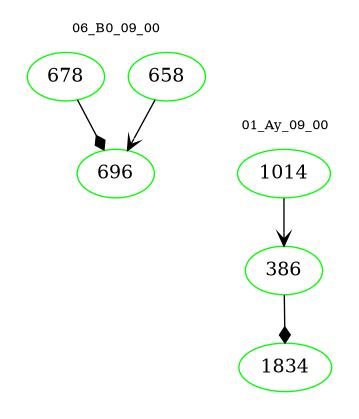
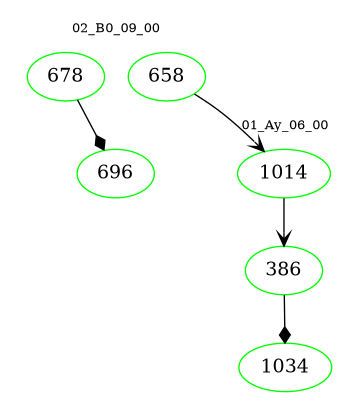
(116, 29) -> (116, 29)
(145, 119) -> (236, 125)
(285, 126) -> (285, 126)
(285, 367) -> (285, 367)
